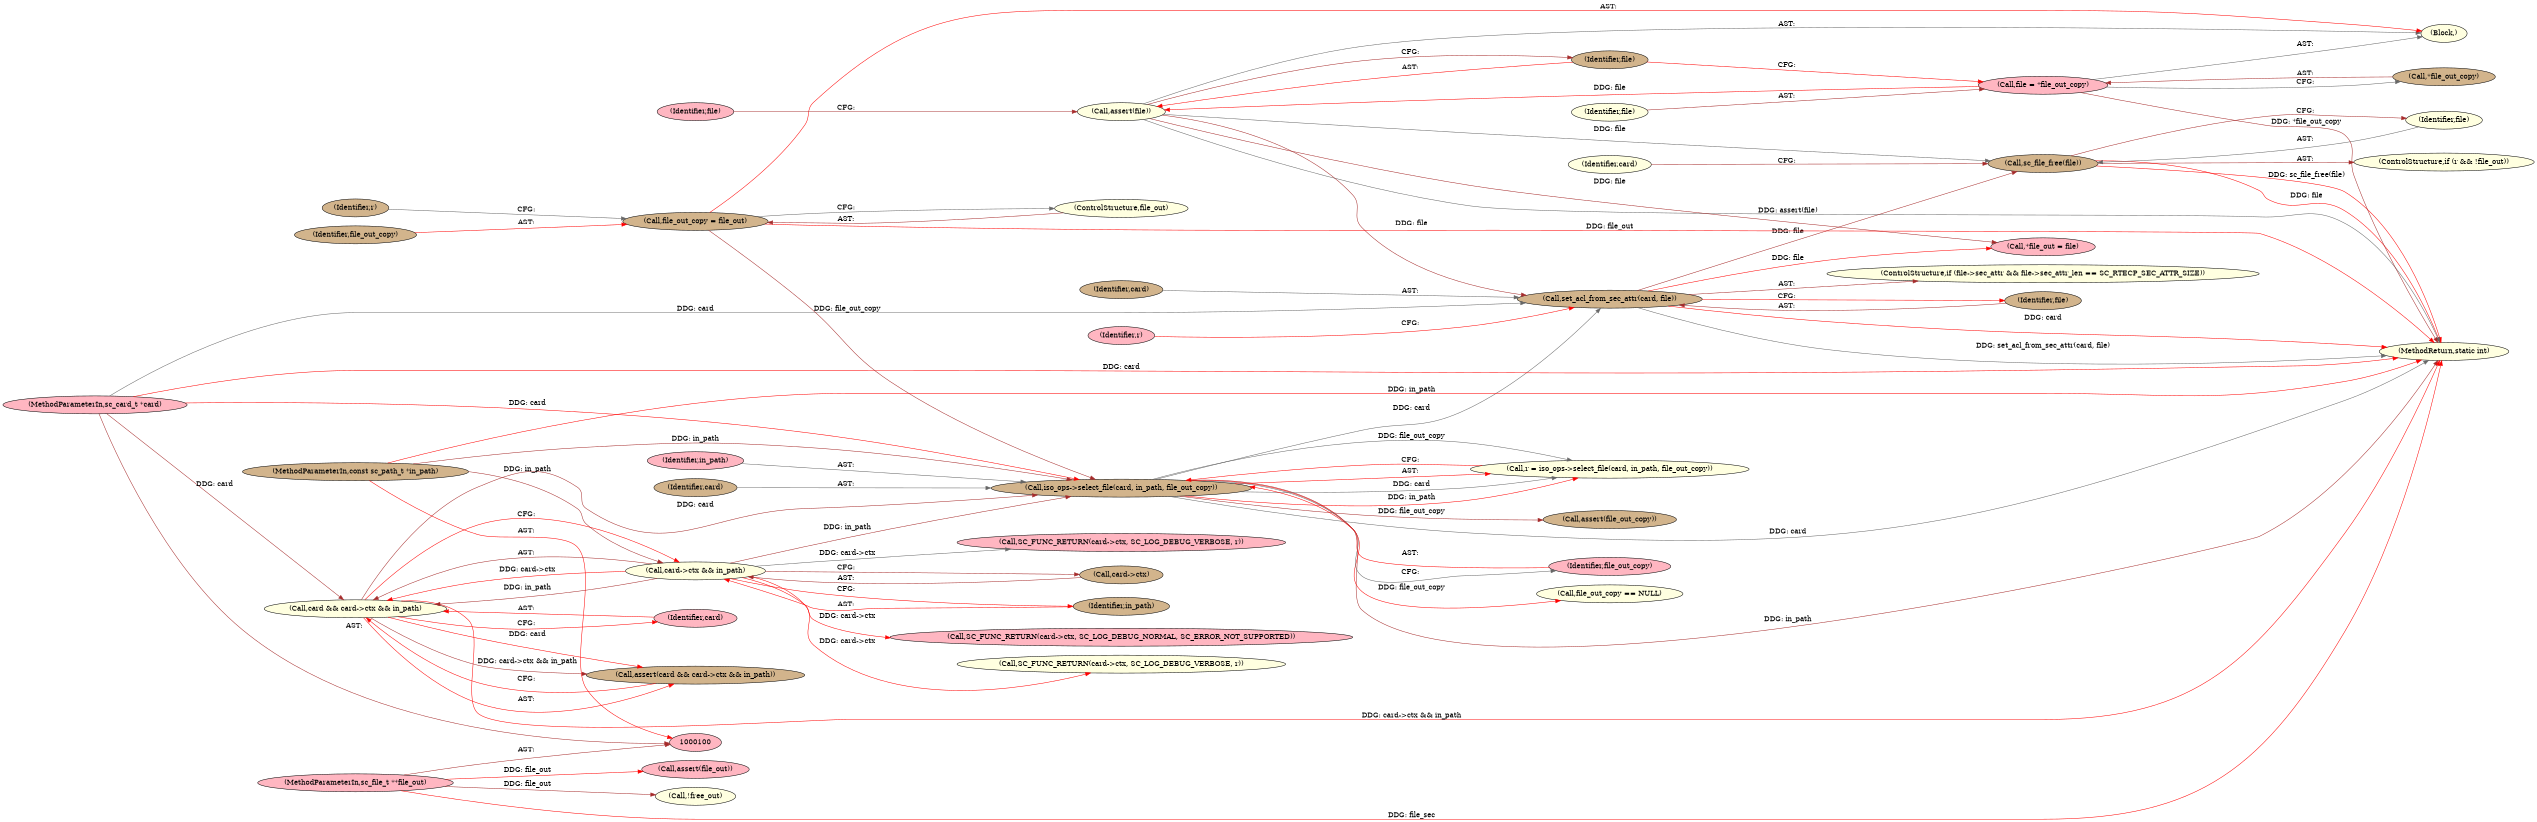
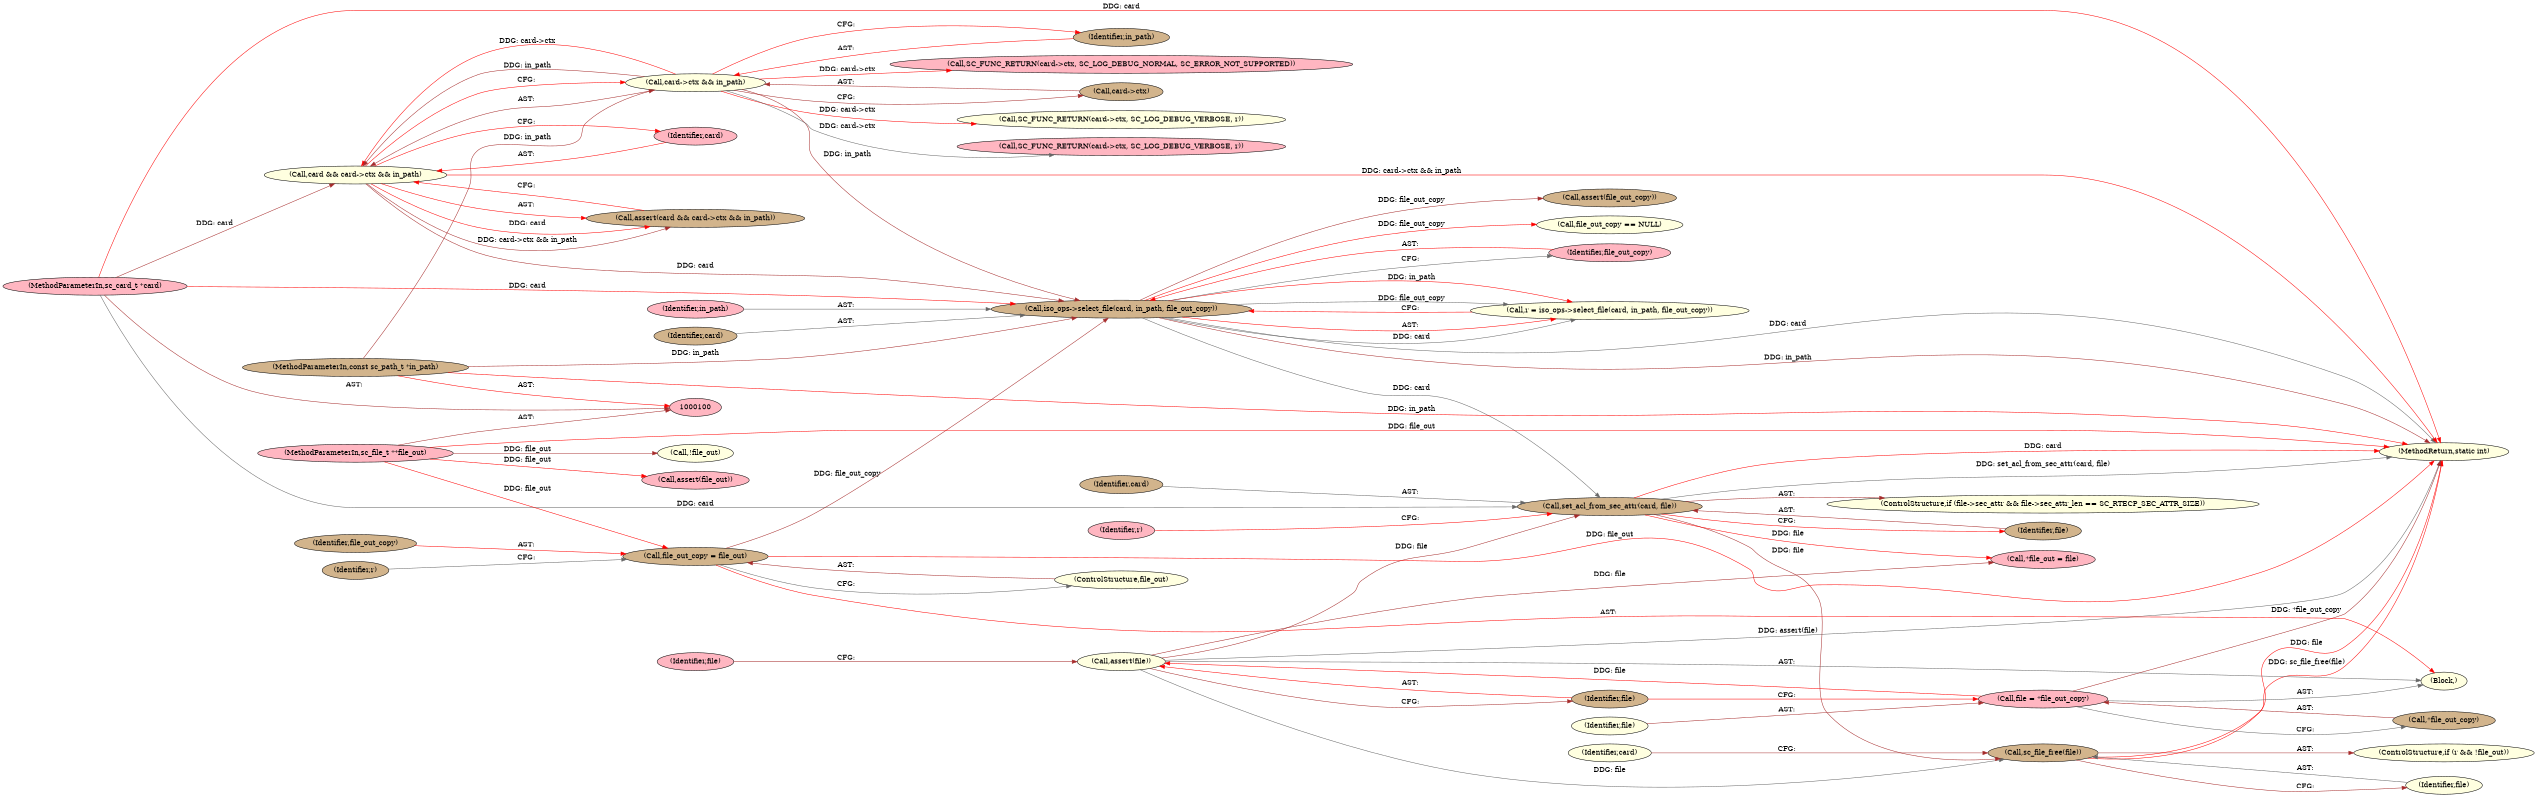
none -> (524, 504)
(696, 796) -> (696, 453)
(1412, 815) -> (1412, 427)
